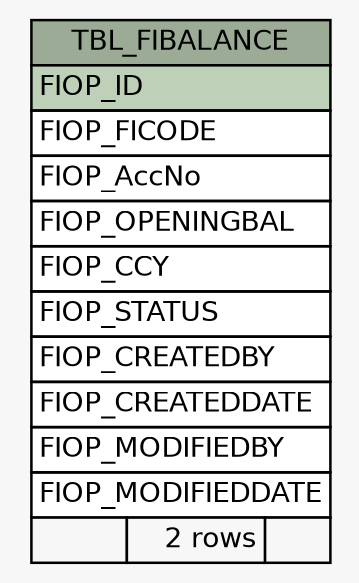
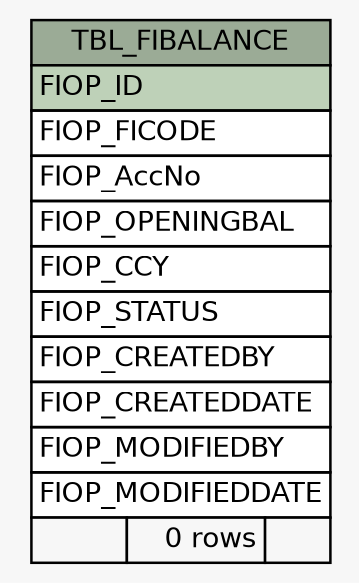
(211, 539) -> (211, 539)
